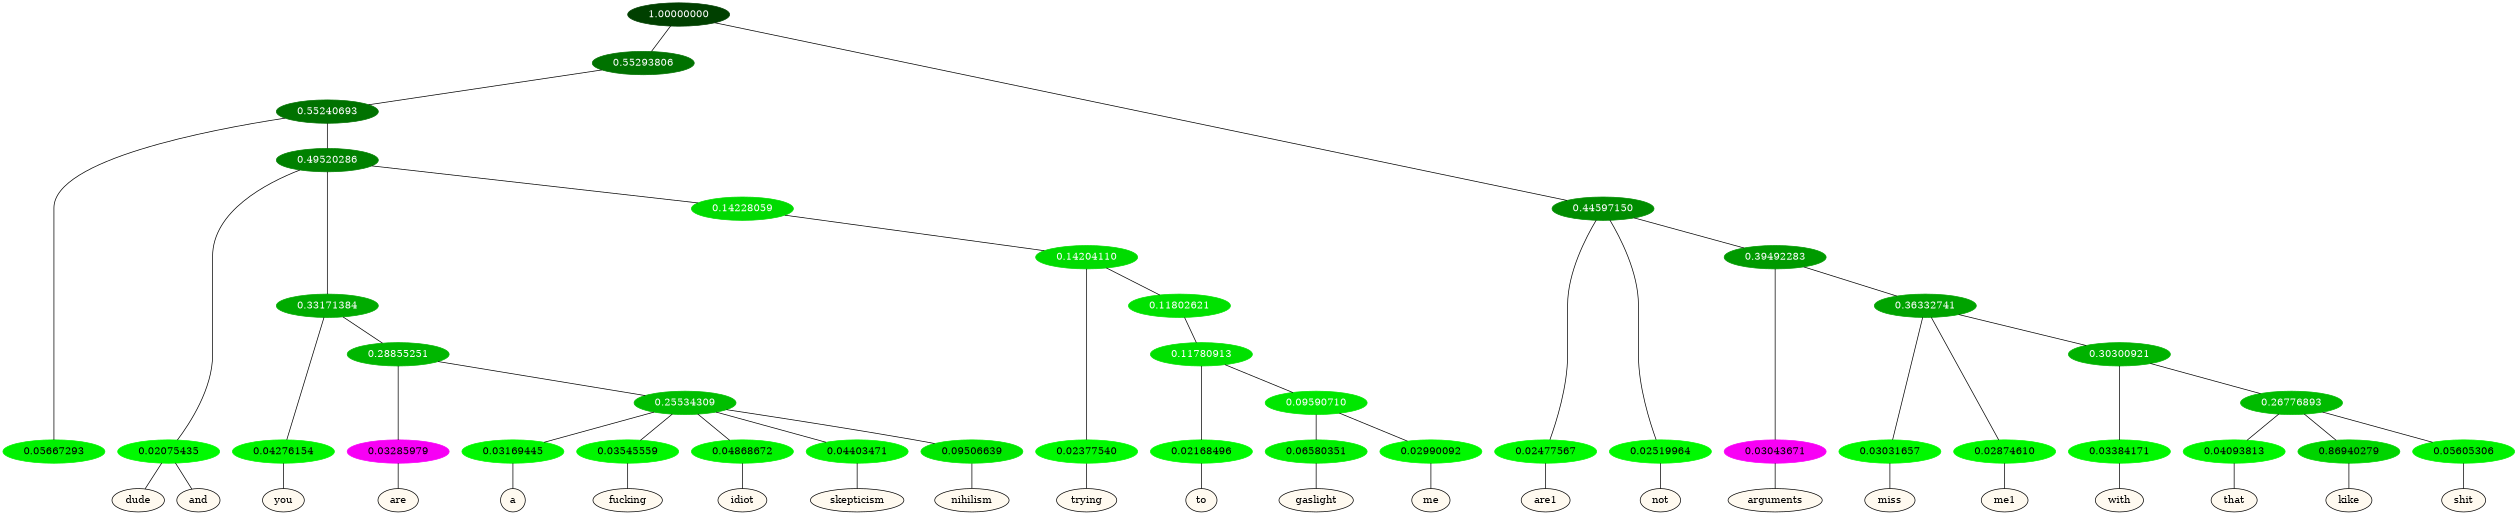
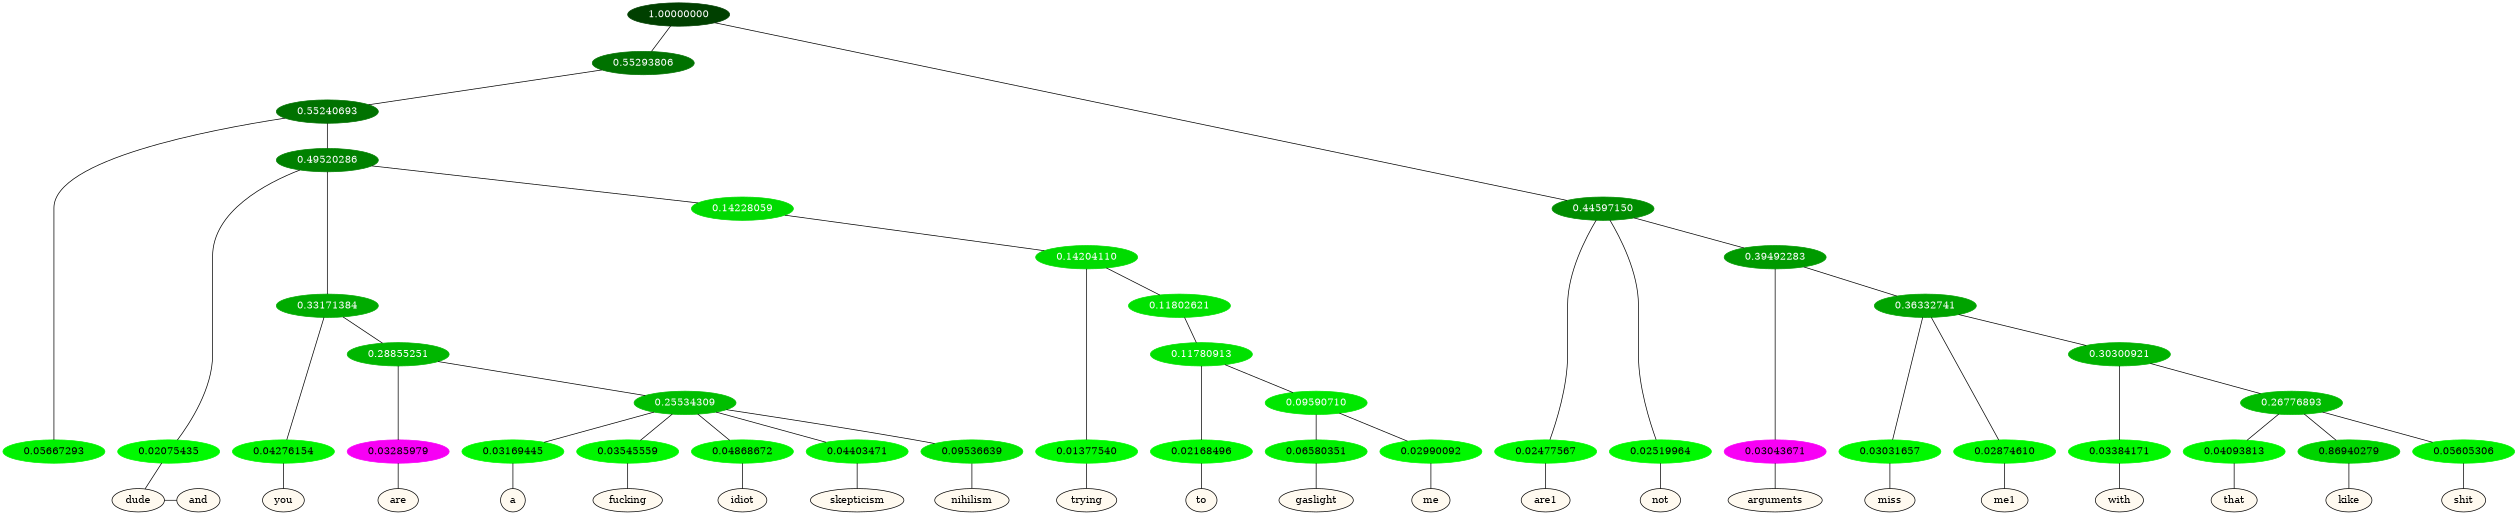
(972, 452) -> (972, 452)
(1087, 452) -> (1087, 452)
(184, 476) -> (171, 500)
